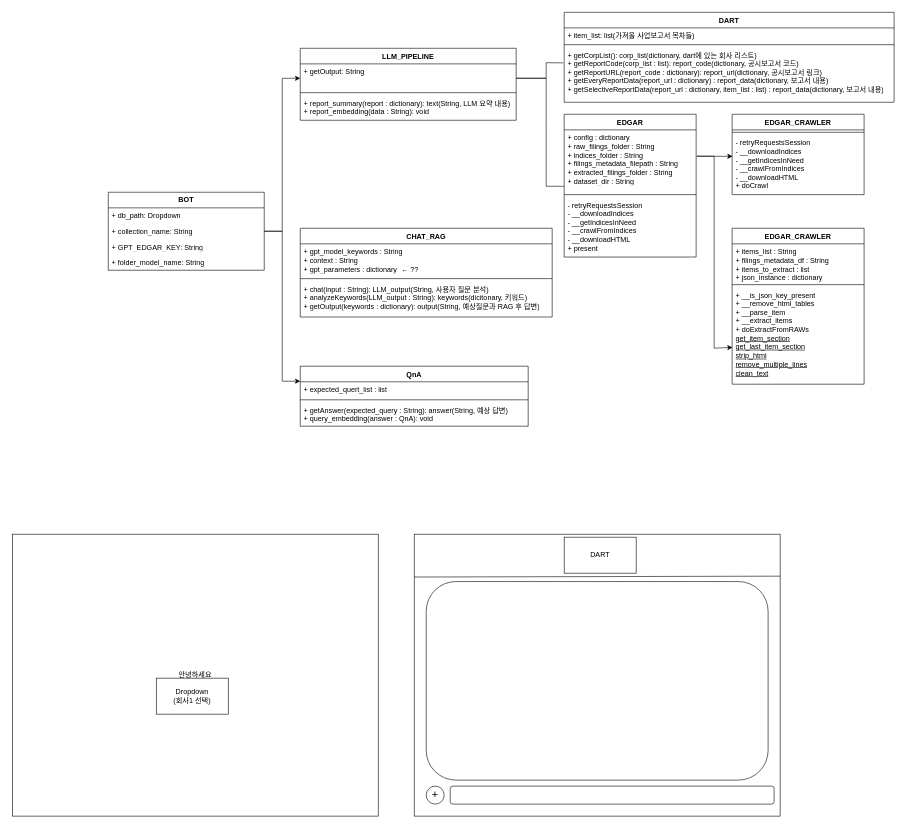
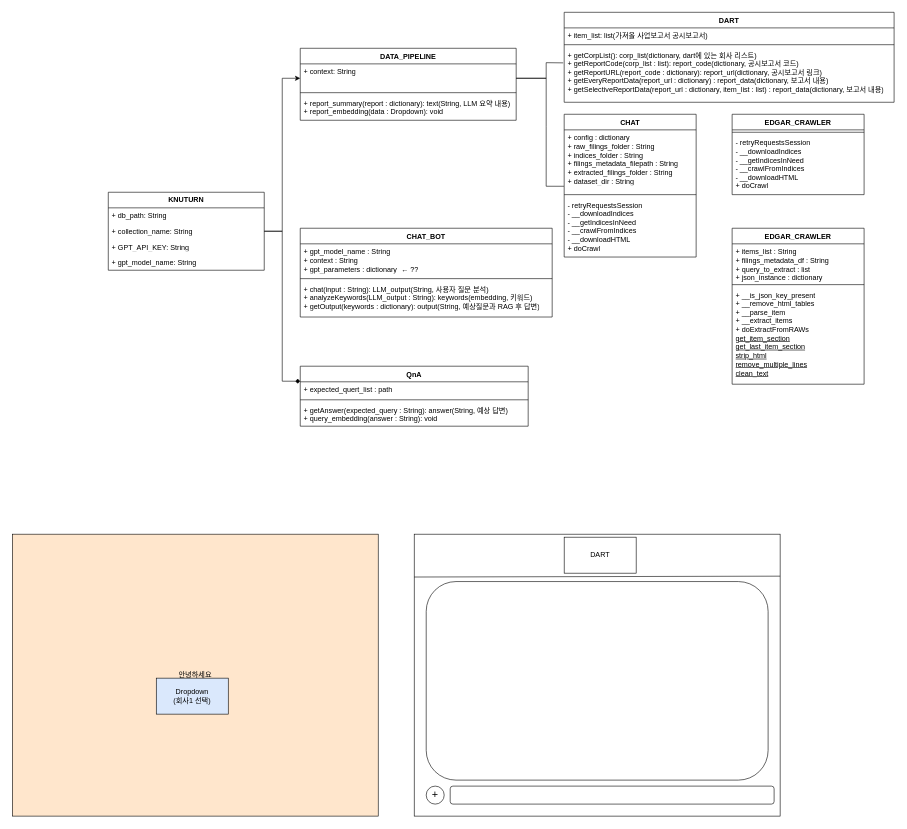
(640, 36) -> (648, 36)
(408, 57) -> (408, 57)
(338, 72) -> (334, 72)
(409, 112) -> (409, 112)
(630, 123) -> (630, 123)
(727, 156) -> none
(186, 200) -> (186, 200)
(147, 216) -> (142, 216)
(611, 227) -> (611, 227)
(426, 237) -> (426, 237)
(155, 248) -> (150, 248)
(367, 261) -> (367, 261)
(161, 263) -> (156, 263)
(789, 265) -> (789, 265)
(427, 307) -> (427, 307)
(726, 348) -> none
(294, 381) -> (294, 381)
(353, 390) -> (355, 390)
(415, 419) -> (415, 419)
(195, 675) -> (195, 675)
(192, 696) -> (192, 696)
